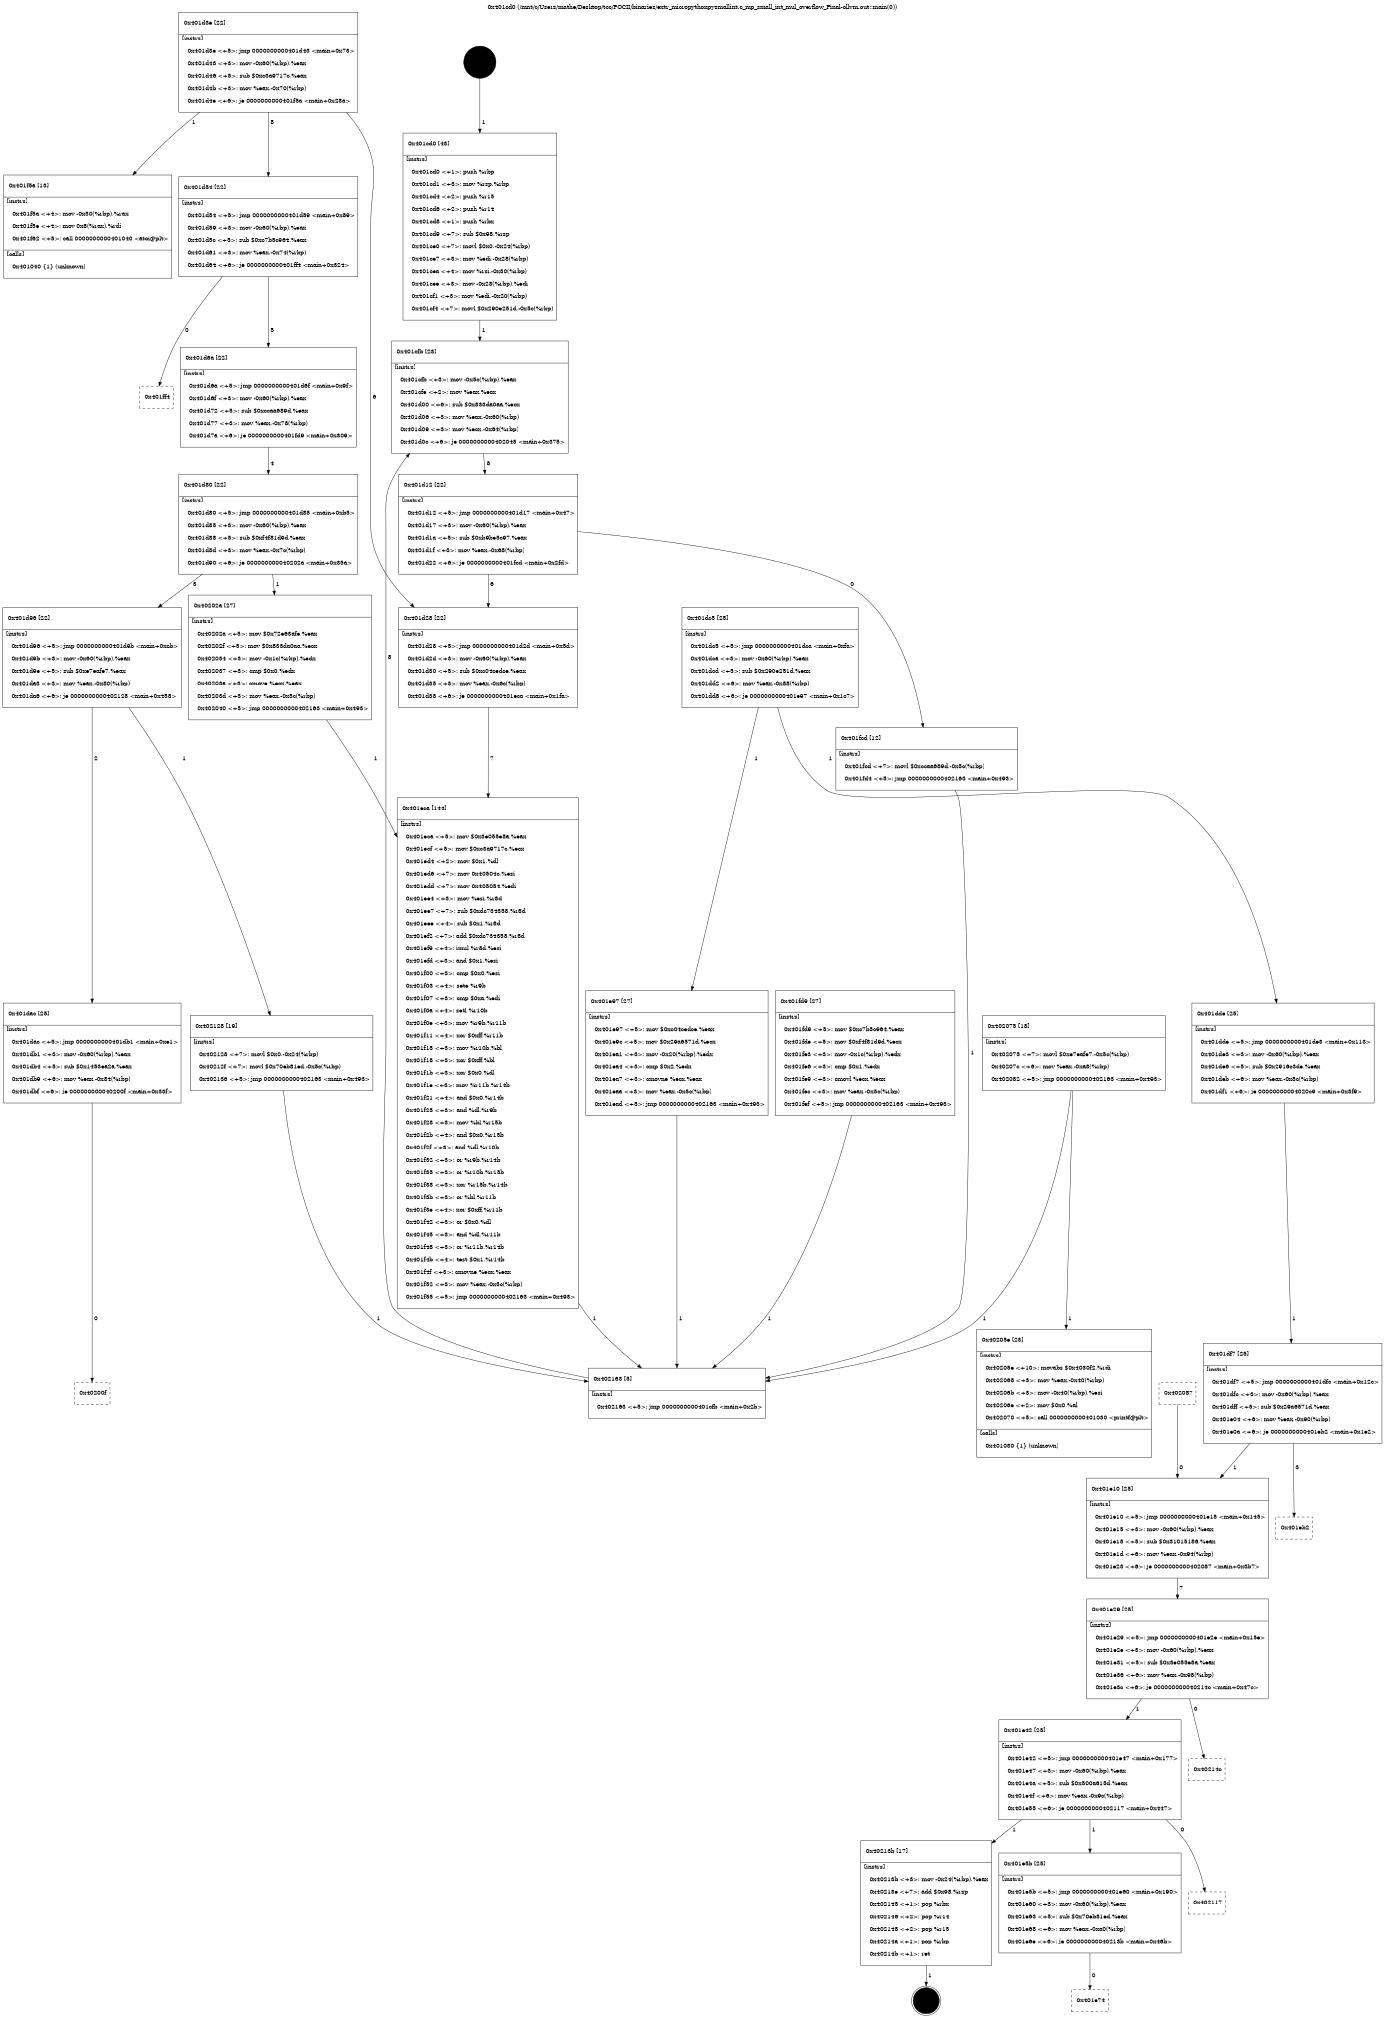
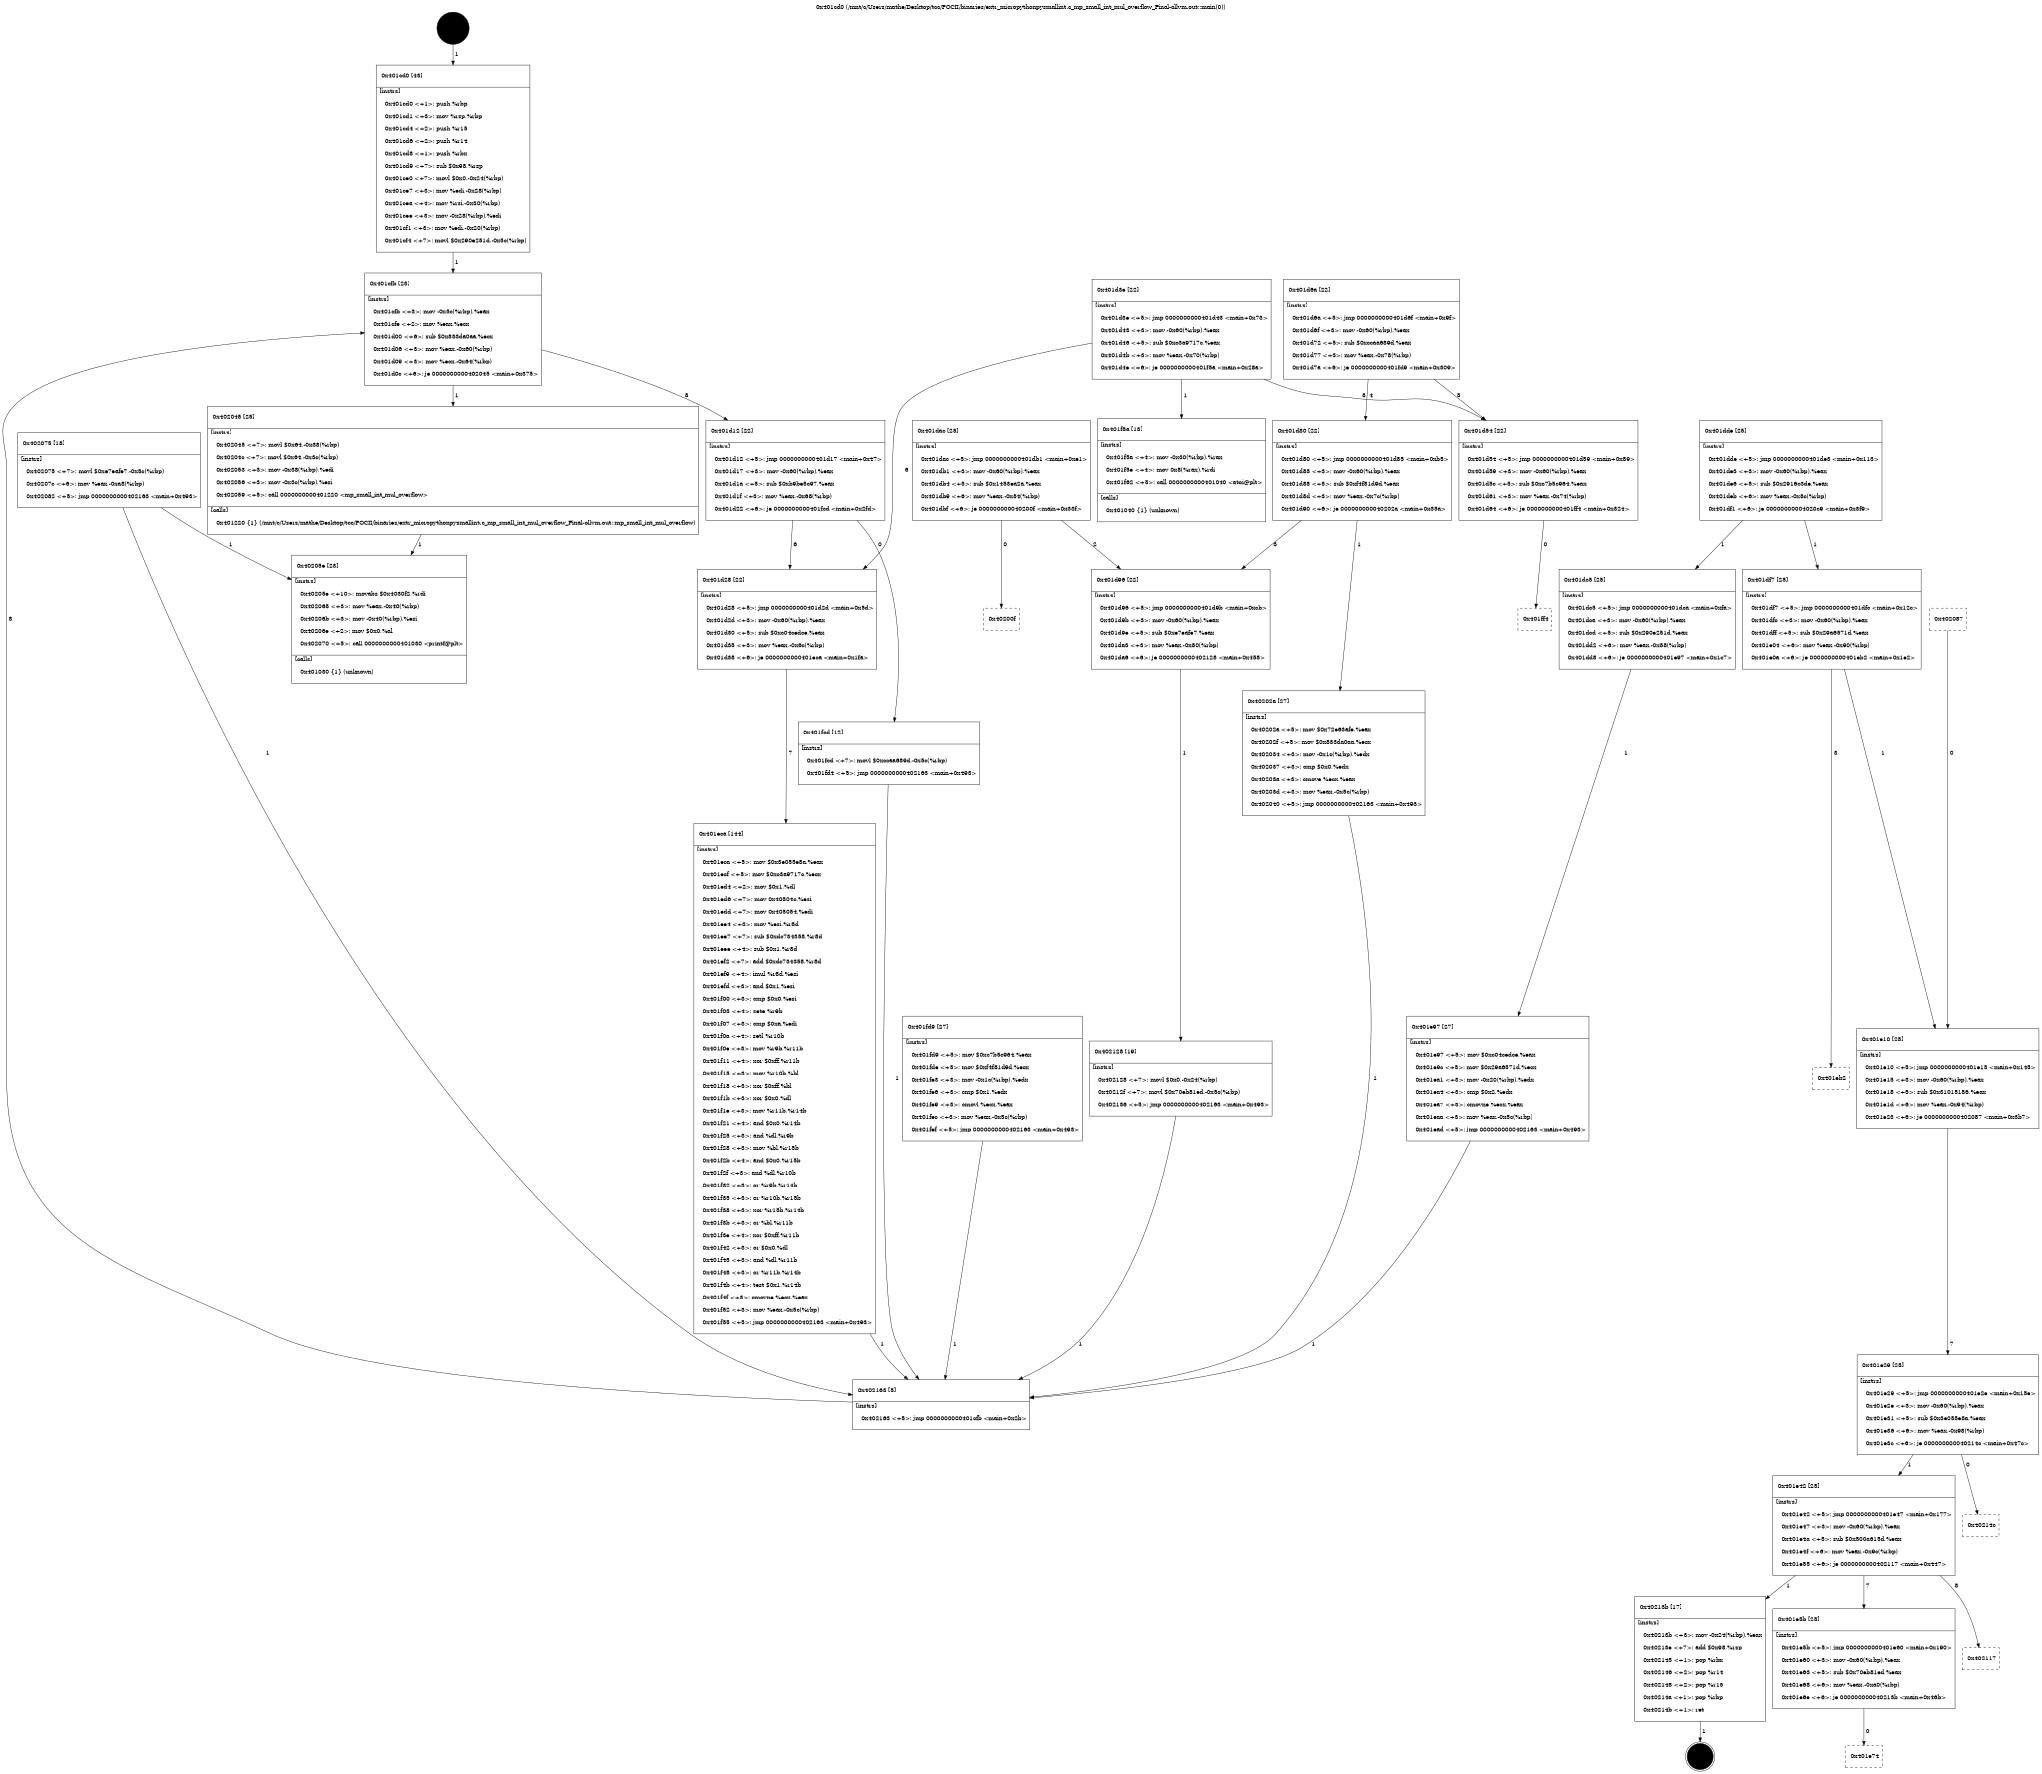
(268, 310) -> (1458, 399)
none -> (453, 470)
(363, 775) -> (1345, 1209)
(1066, 791) -> (1720, 543)
(92, 853) -> (1089, 543)
(1093, 1830) -> (1867, 1586)
(1181, 1830) -> (1955, 1586)
